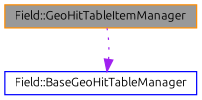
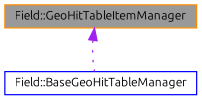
(109, 44) -> (93, 56)
